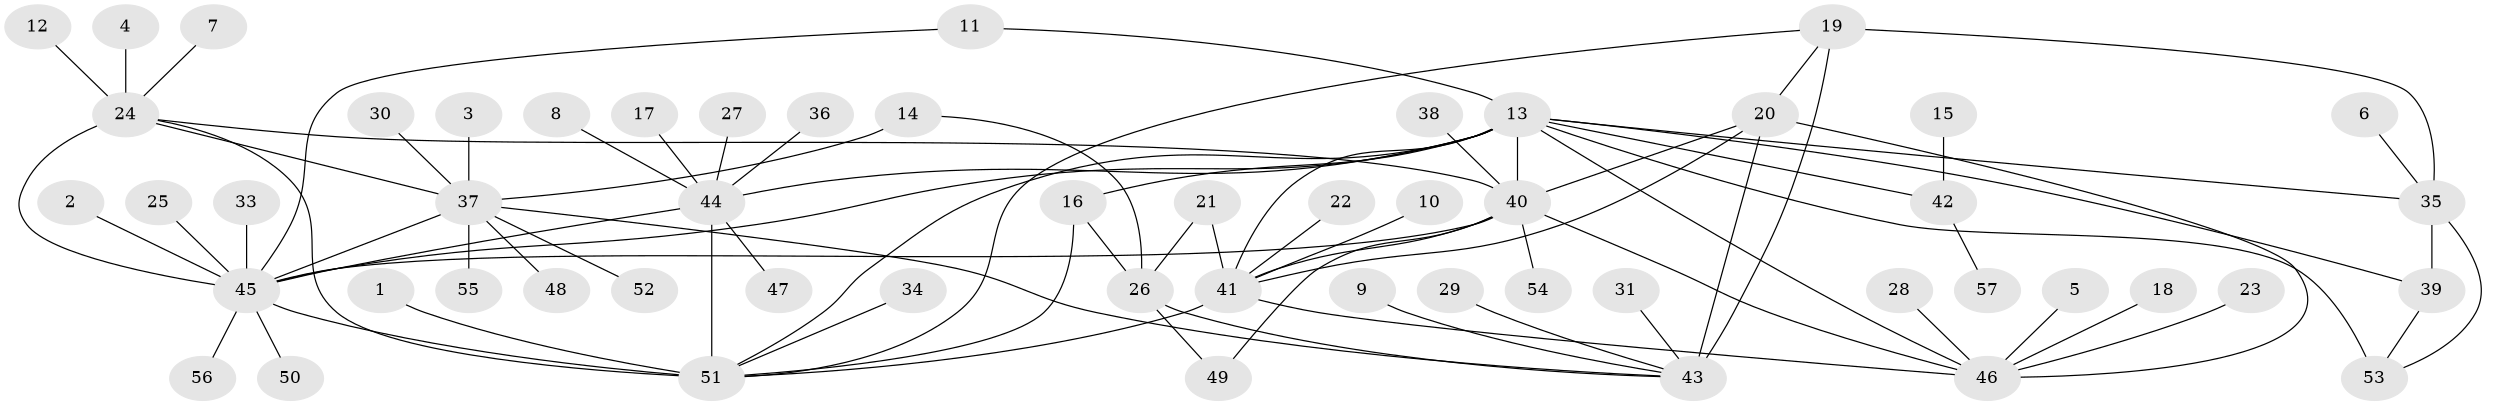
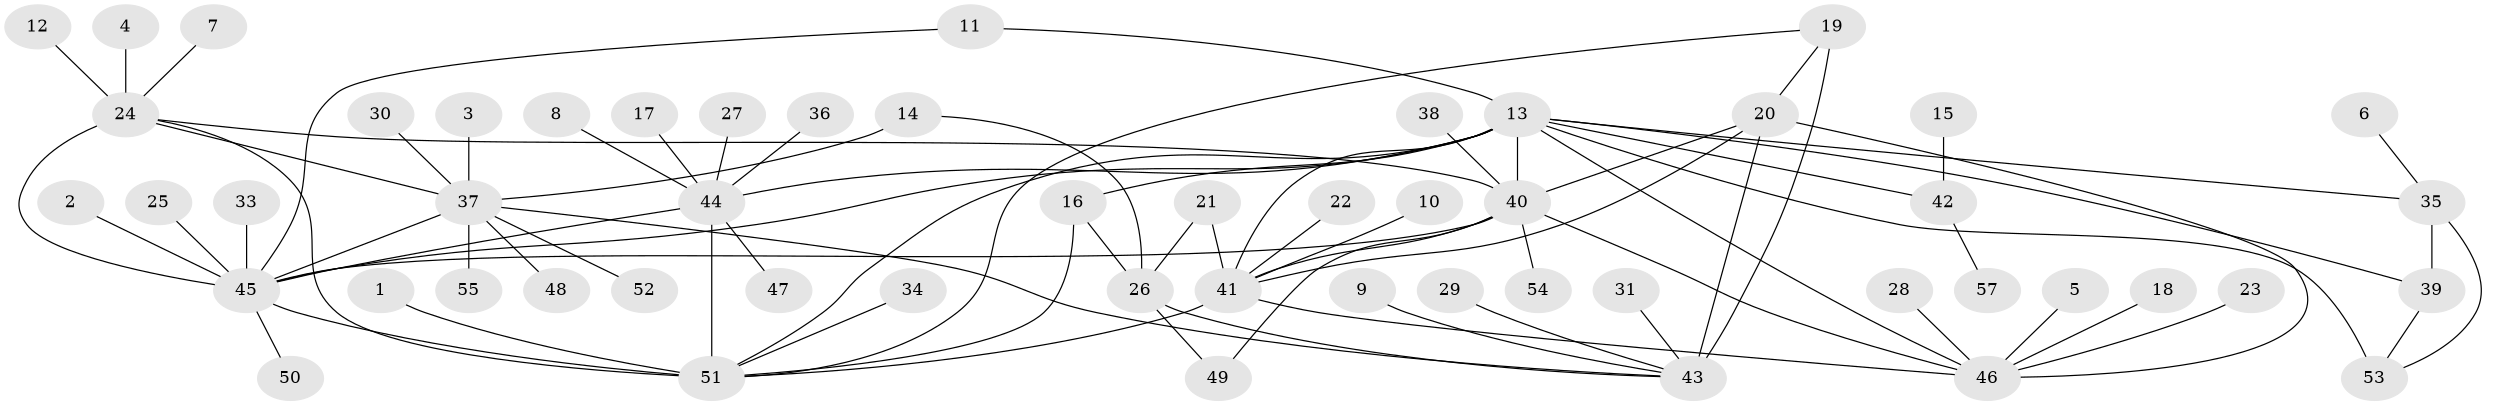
(2186, 52) -> none
(203, 378) -> none
